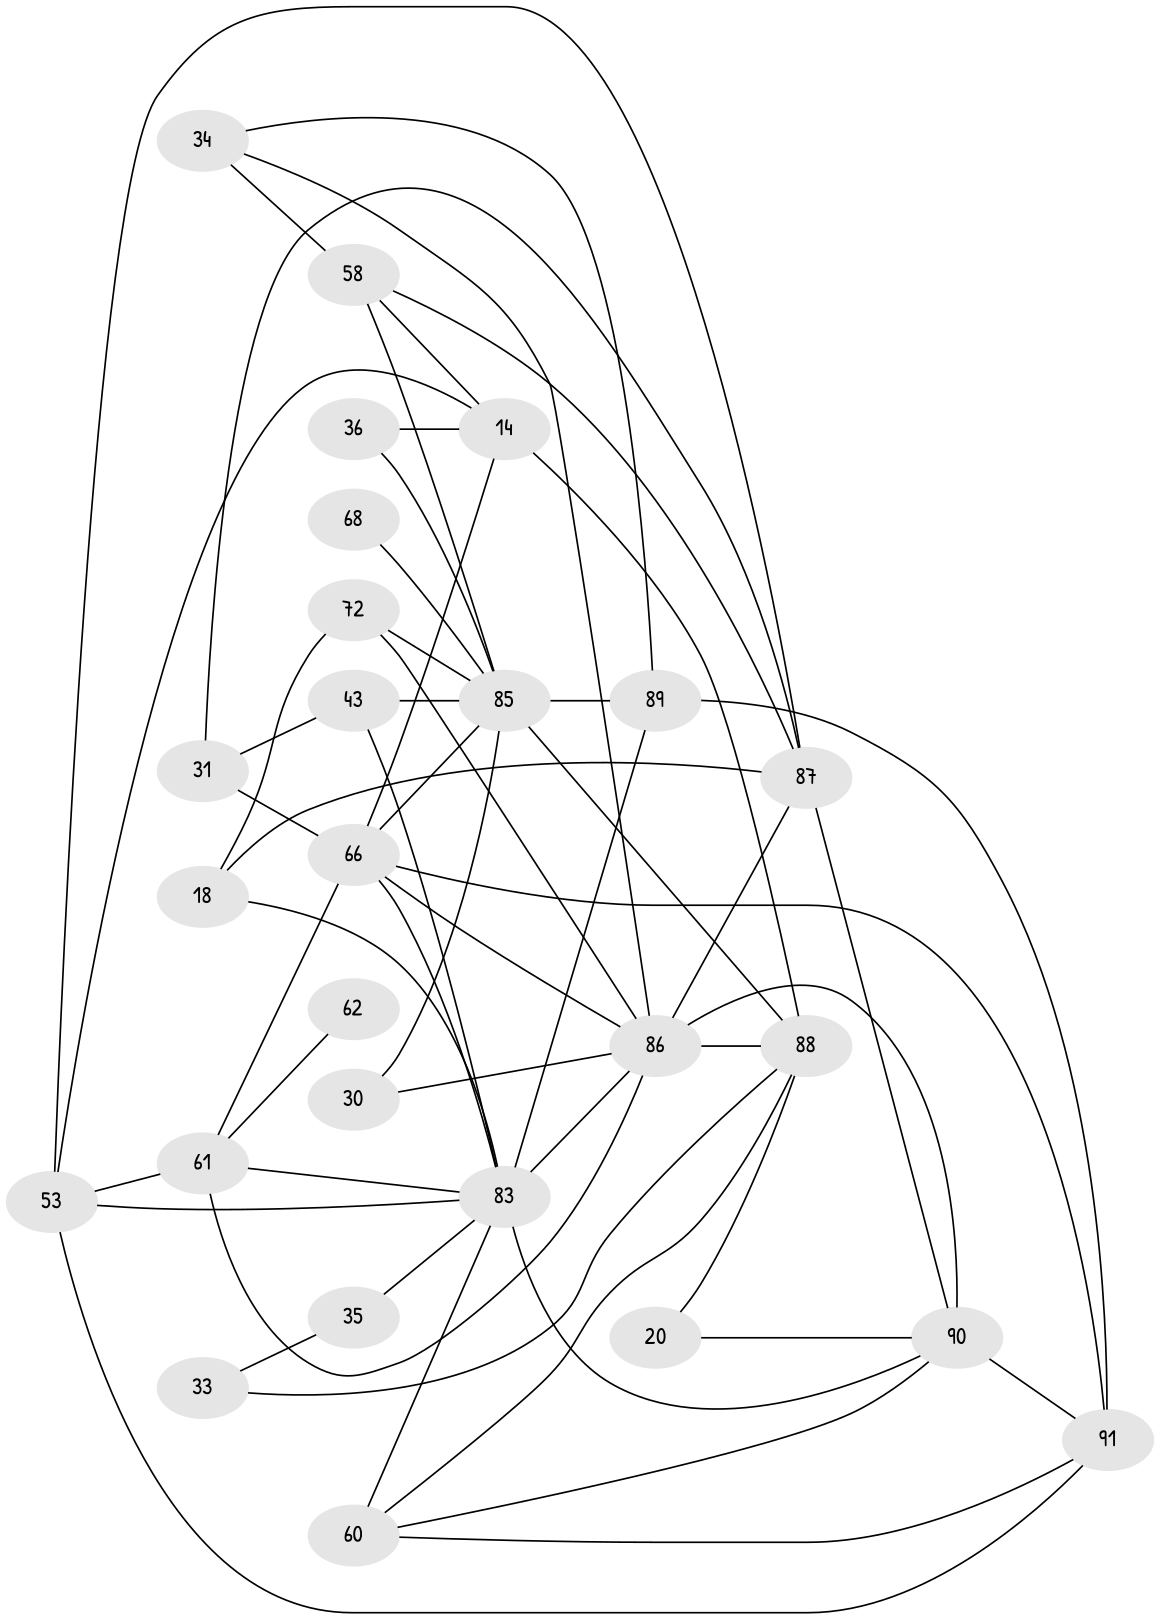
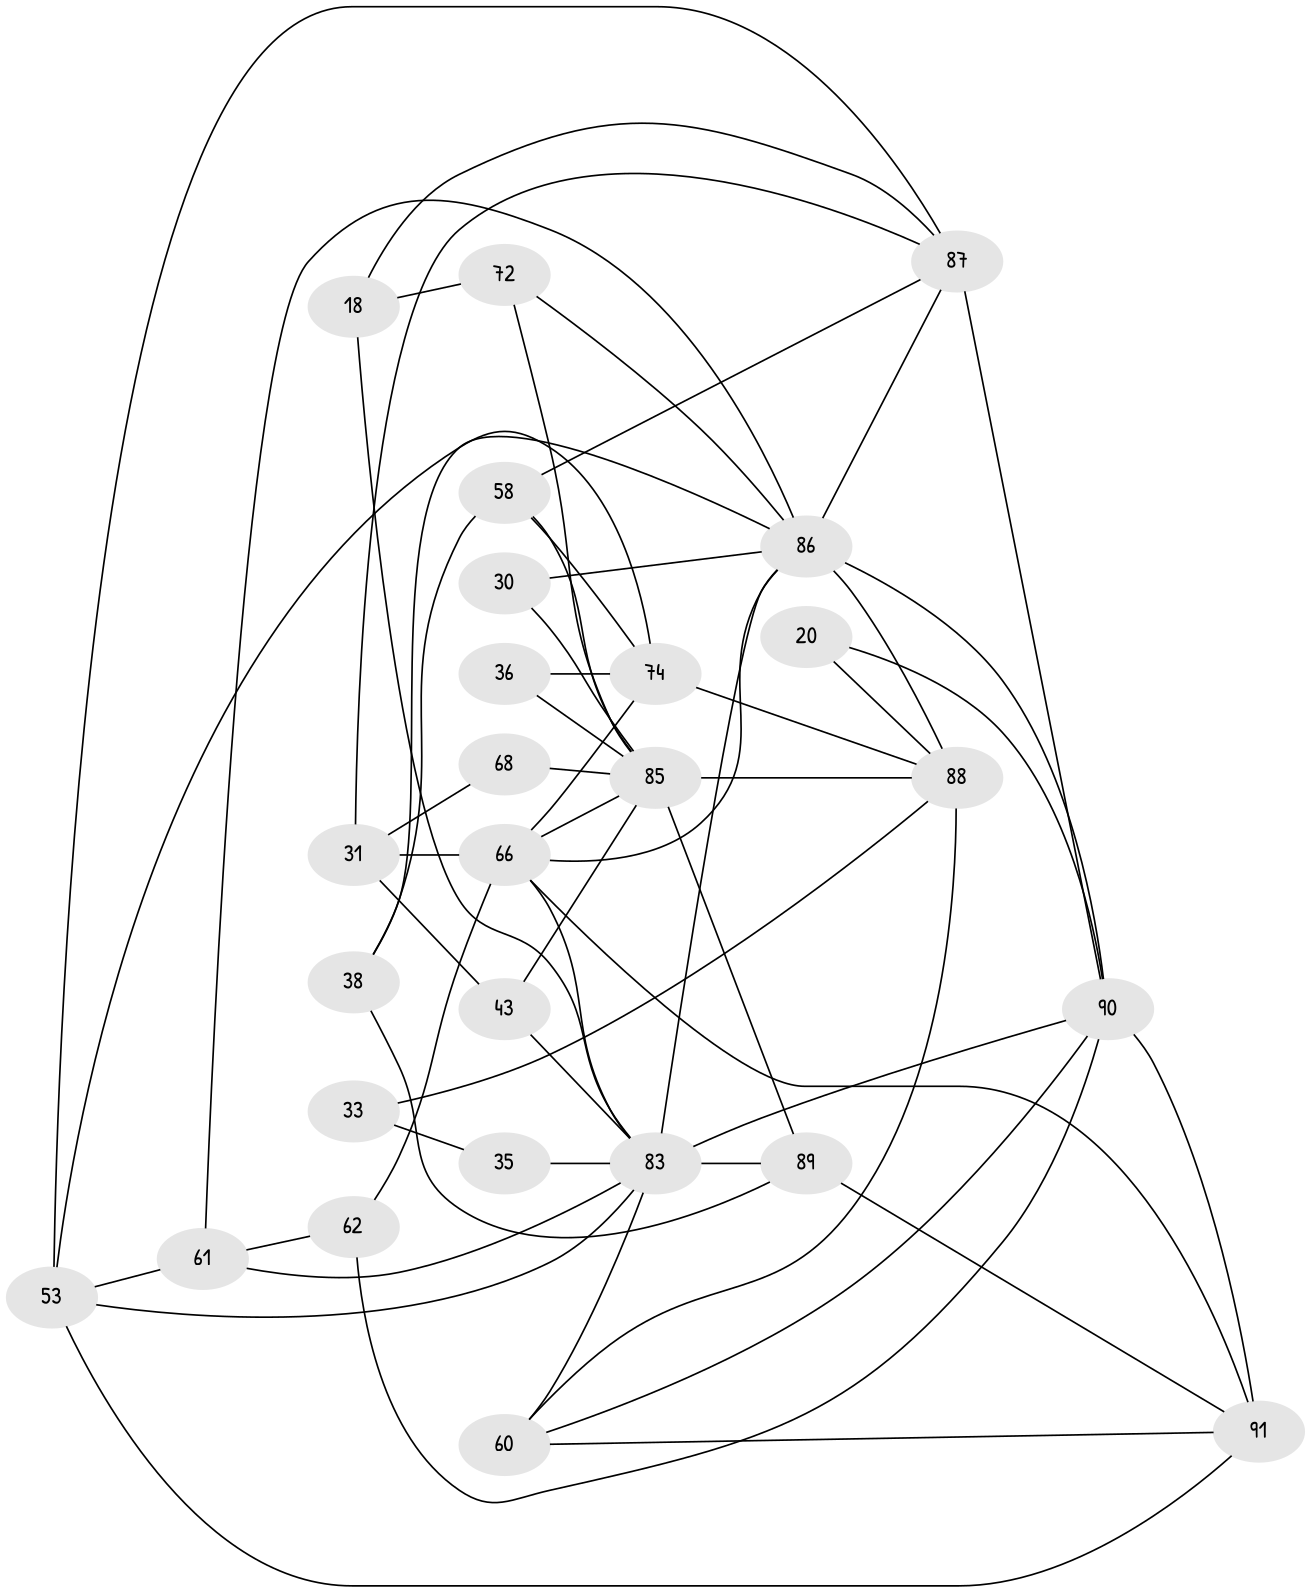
(203, 141) -> (354, 982)
(505, 429) -> (655, 674)
none -> (435, 806)
(278, 1009) -> (436, 1044)
none -> (769, 1429)
